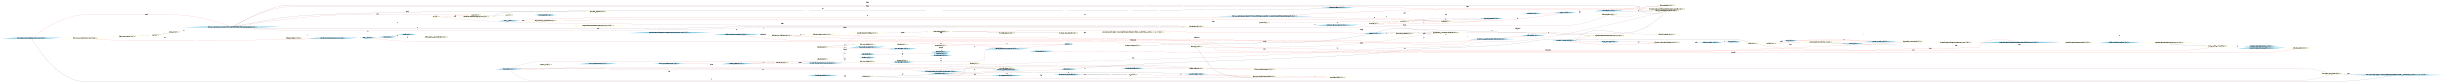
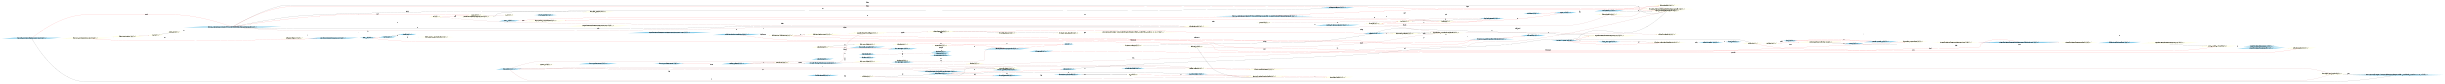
(823, 59) -> (823, 59)
